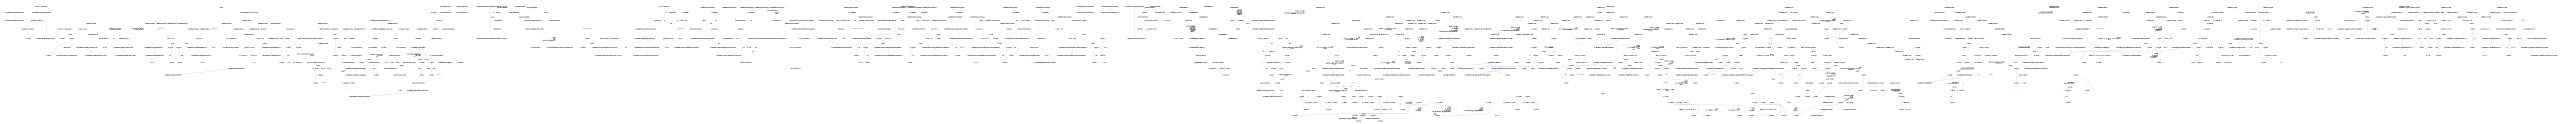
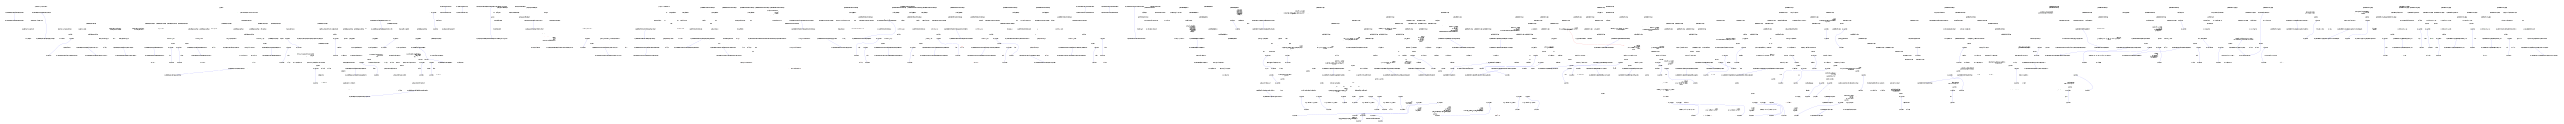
none -> (1683, 23)
